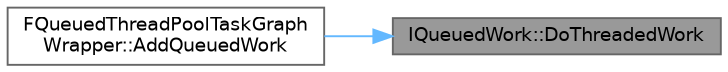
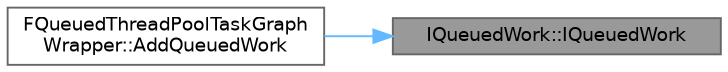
(557, 36) -> (557, 36)
